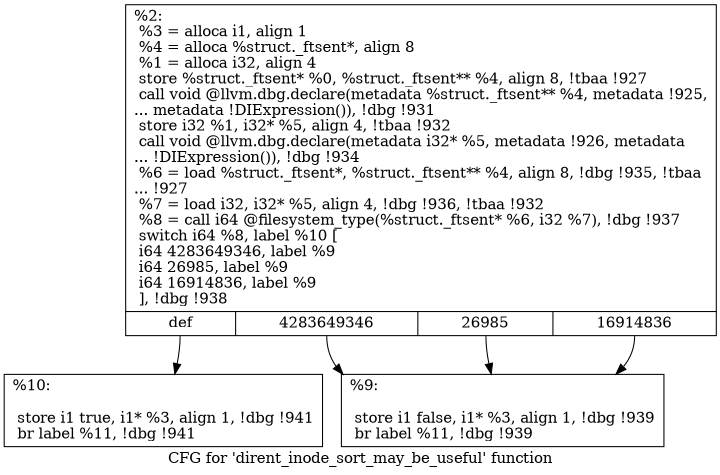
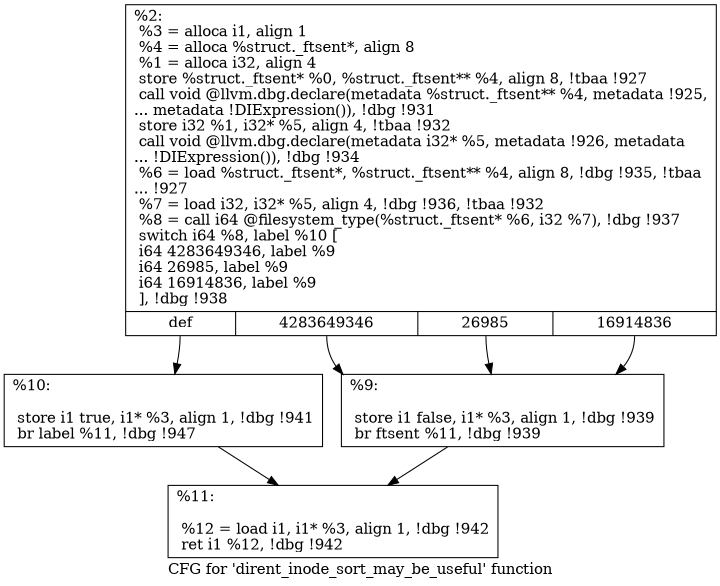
(104, 434) -> (104, 434)
(441, 434) -> (446, 434)
none -> (333, 522)
